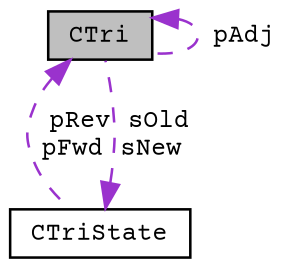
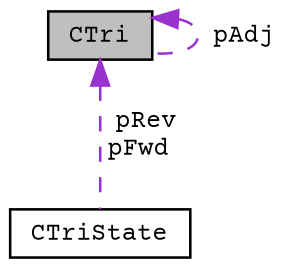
(114, 122) -> none
